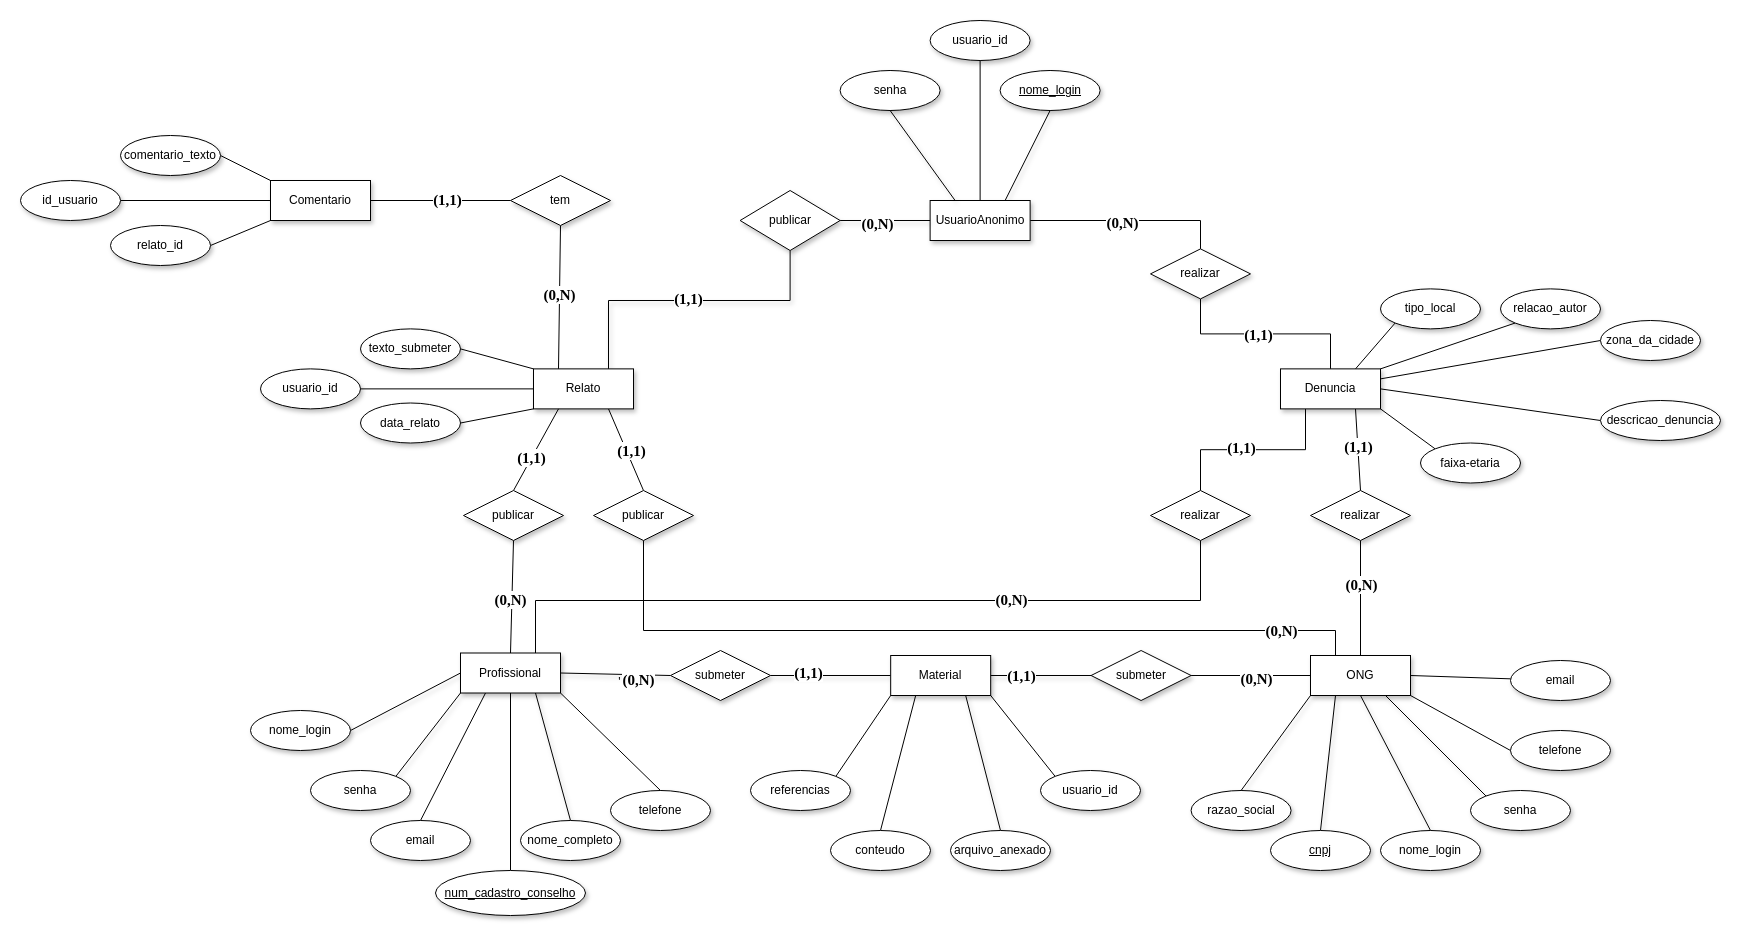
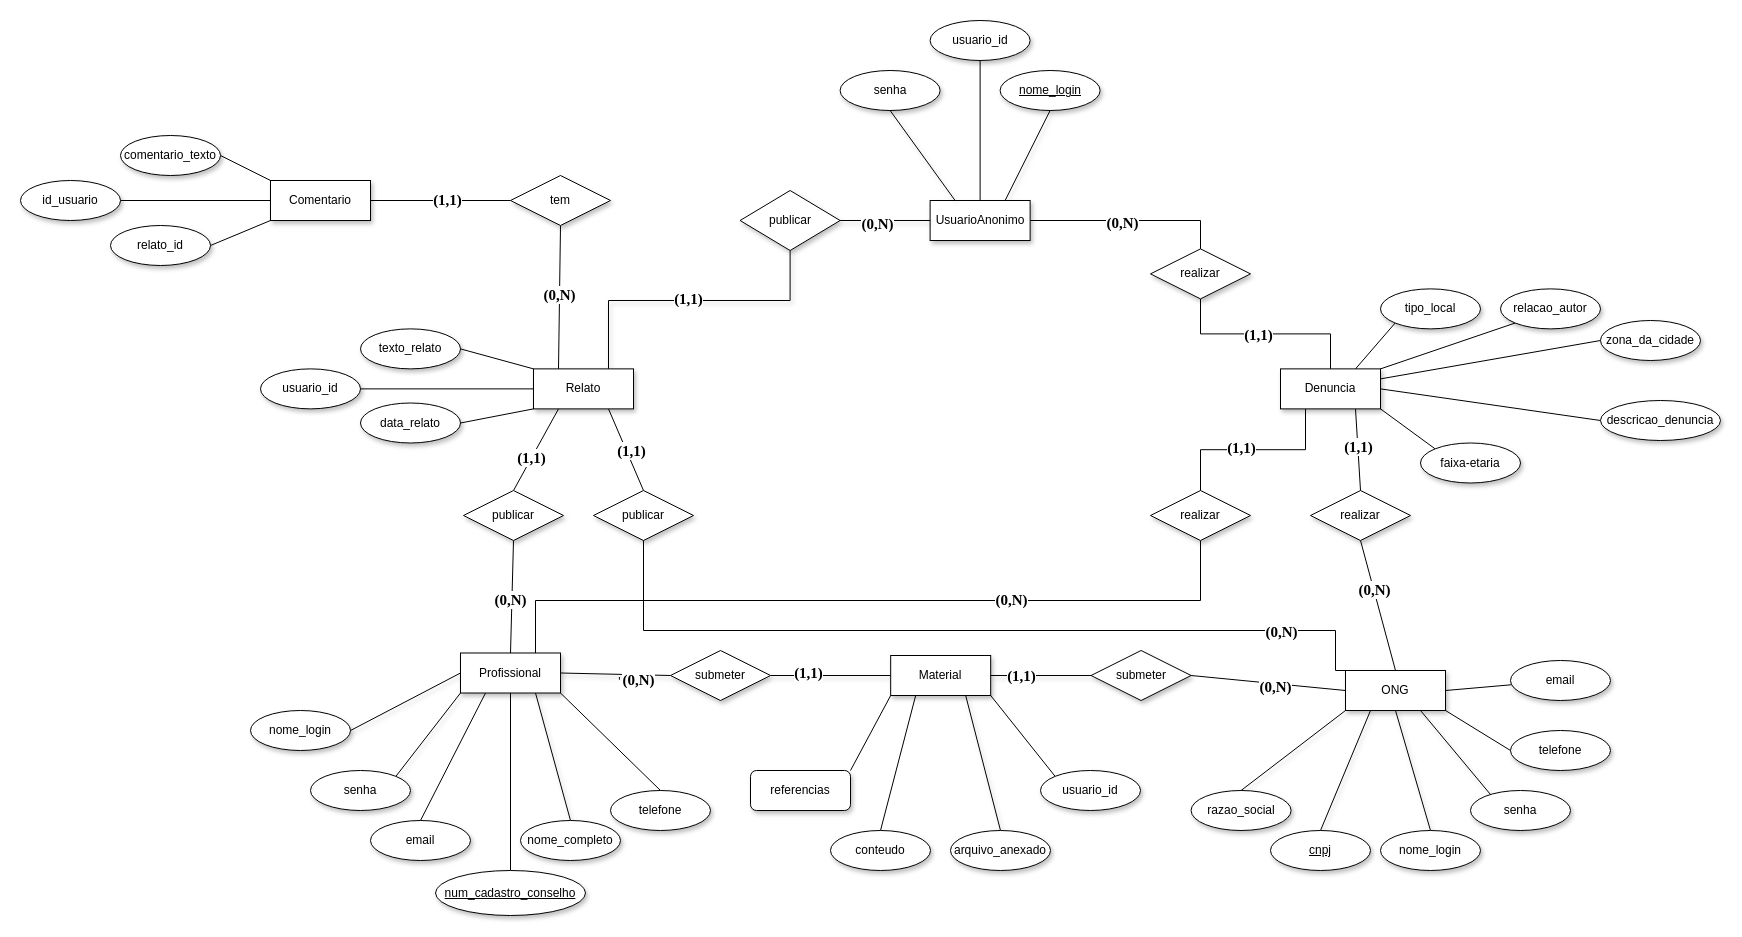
(411, 349) -> (411, 349)
(1361, 676) -> (1396, 691)
(801, 791) -> (801, 791)
